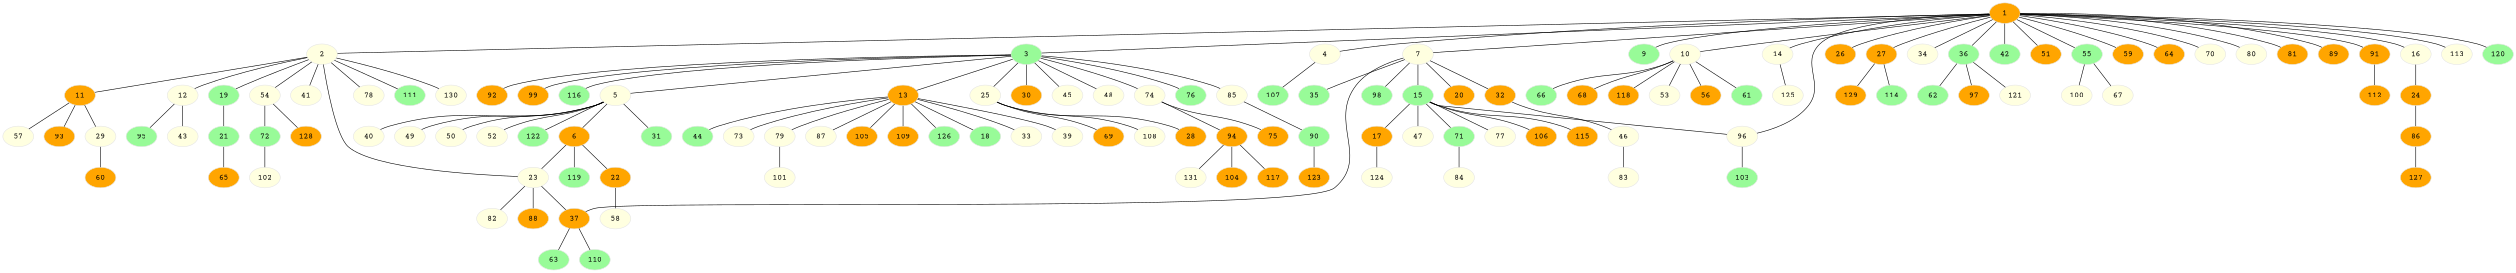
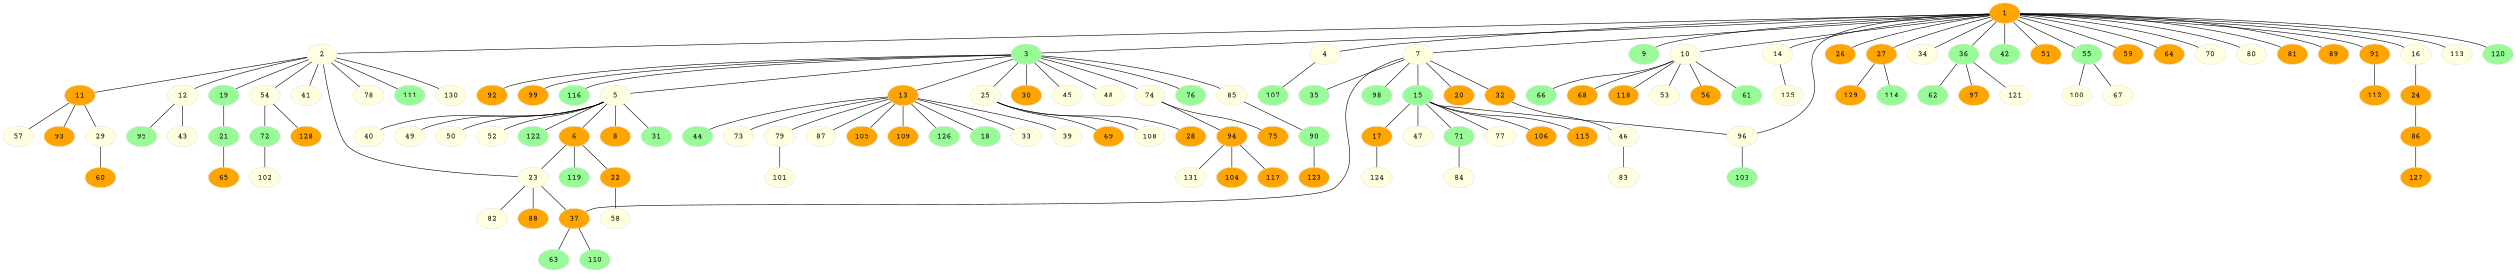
none -> (615, 136)
